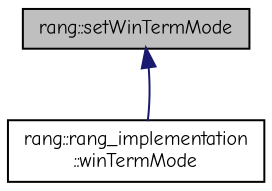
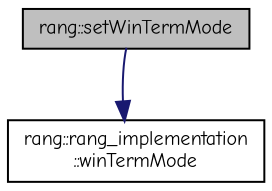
(150, 94) -> (123, 74)
